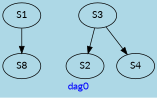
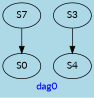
(22, 15) -> (22, 15)
(22, 66) -> (22, 66)
(85, 66) -> none
